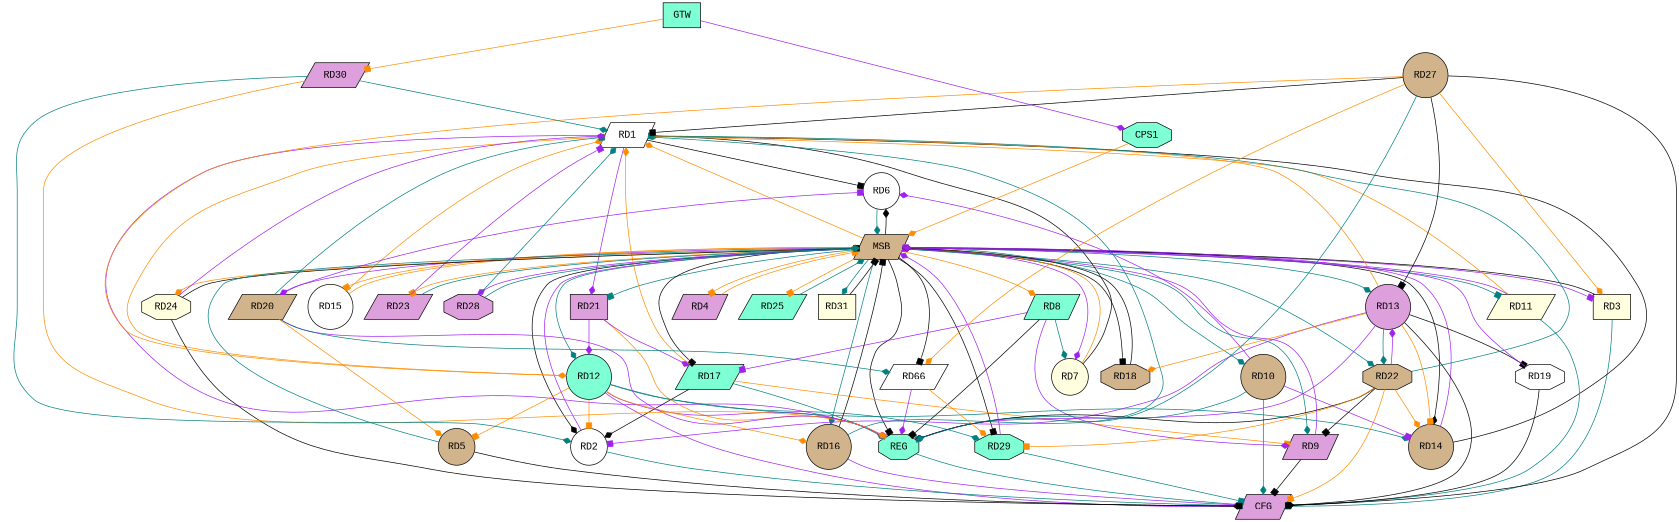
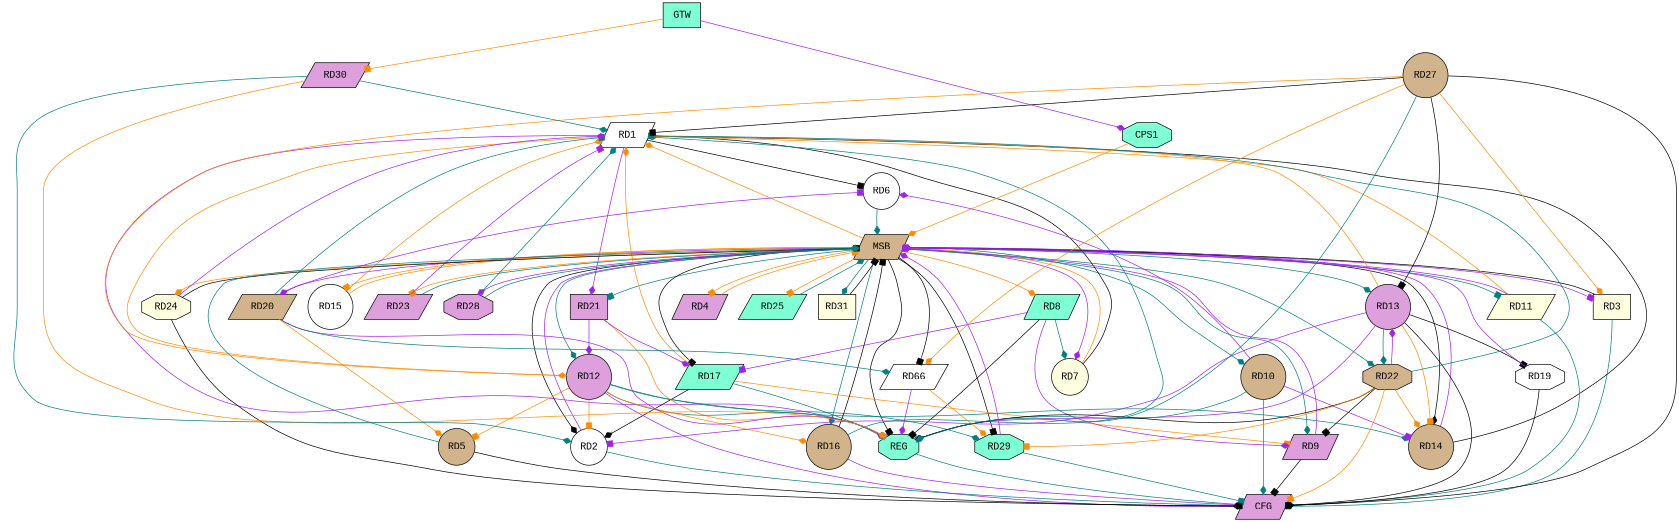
(886, 226) -> none
(589, 377) -> (589, 377)
(1125, 377) -> none
(742, 414) -> (742, 414)
